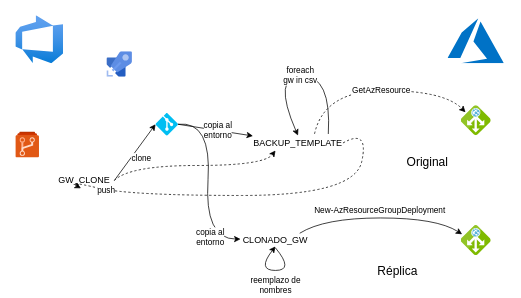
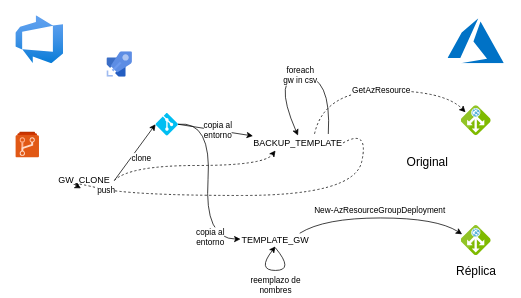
(276, 240) -> (276, 240)
(398, 270) -> (476, 270)
